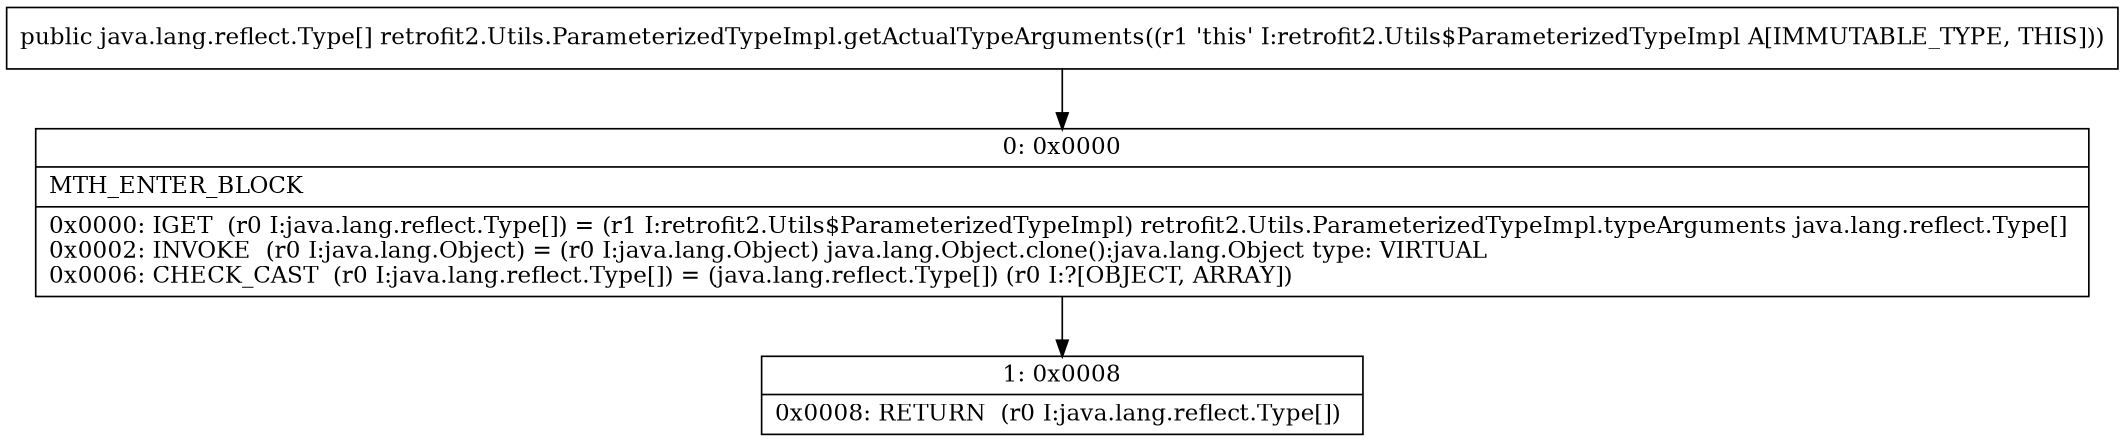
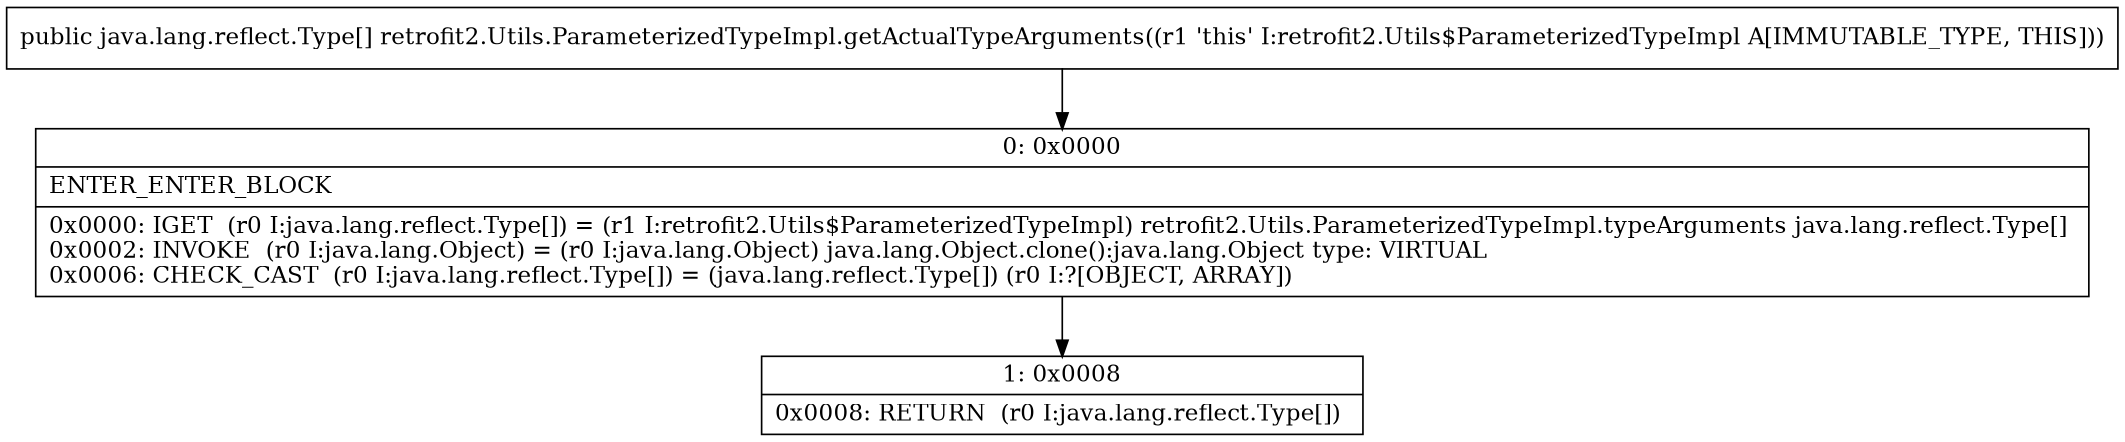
(177, 186) -> (191, 186)
